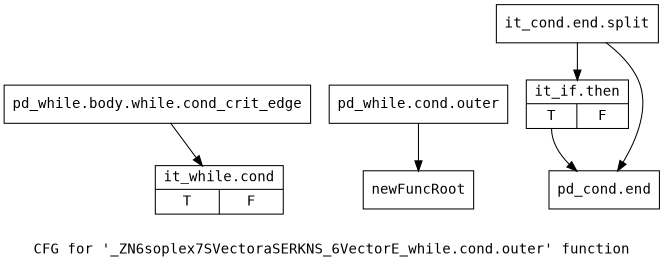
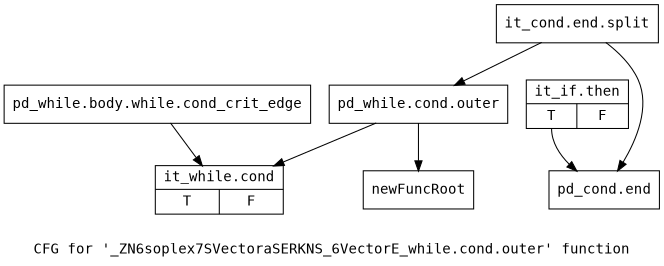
(577, 56) -> (503, 62)
none -> (330, 142)
